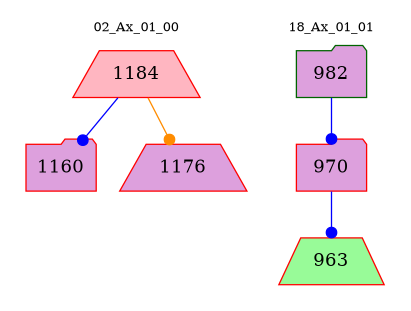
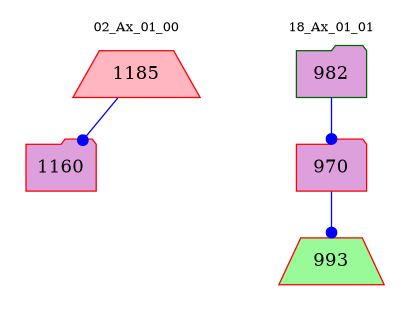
(136, 74) -> (136, 74)
(183, 168) -> none
(331, 261) -> (331, 261)
